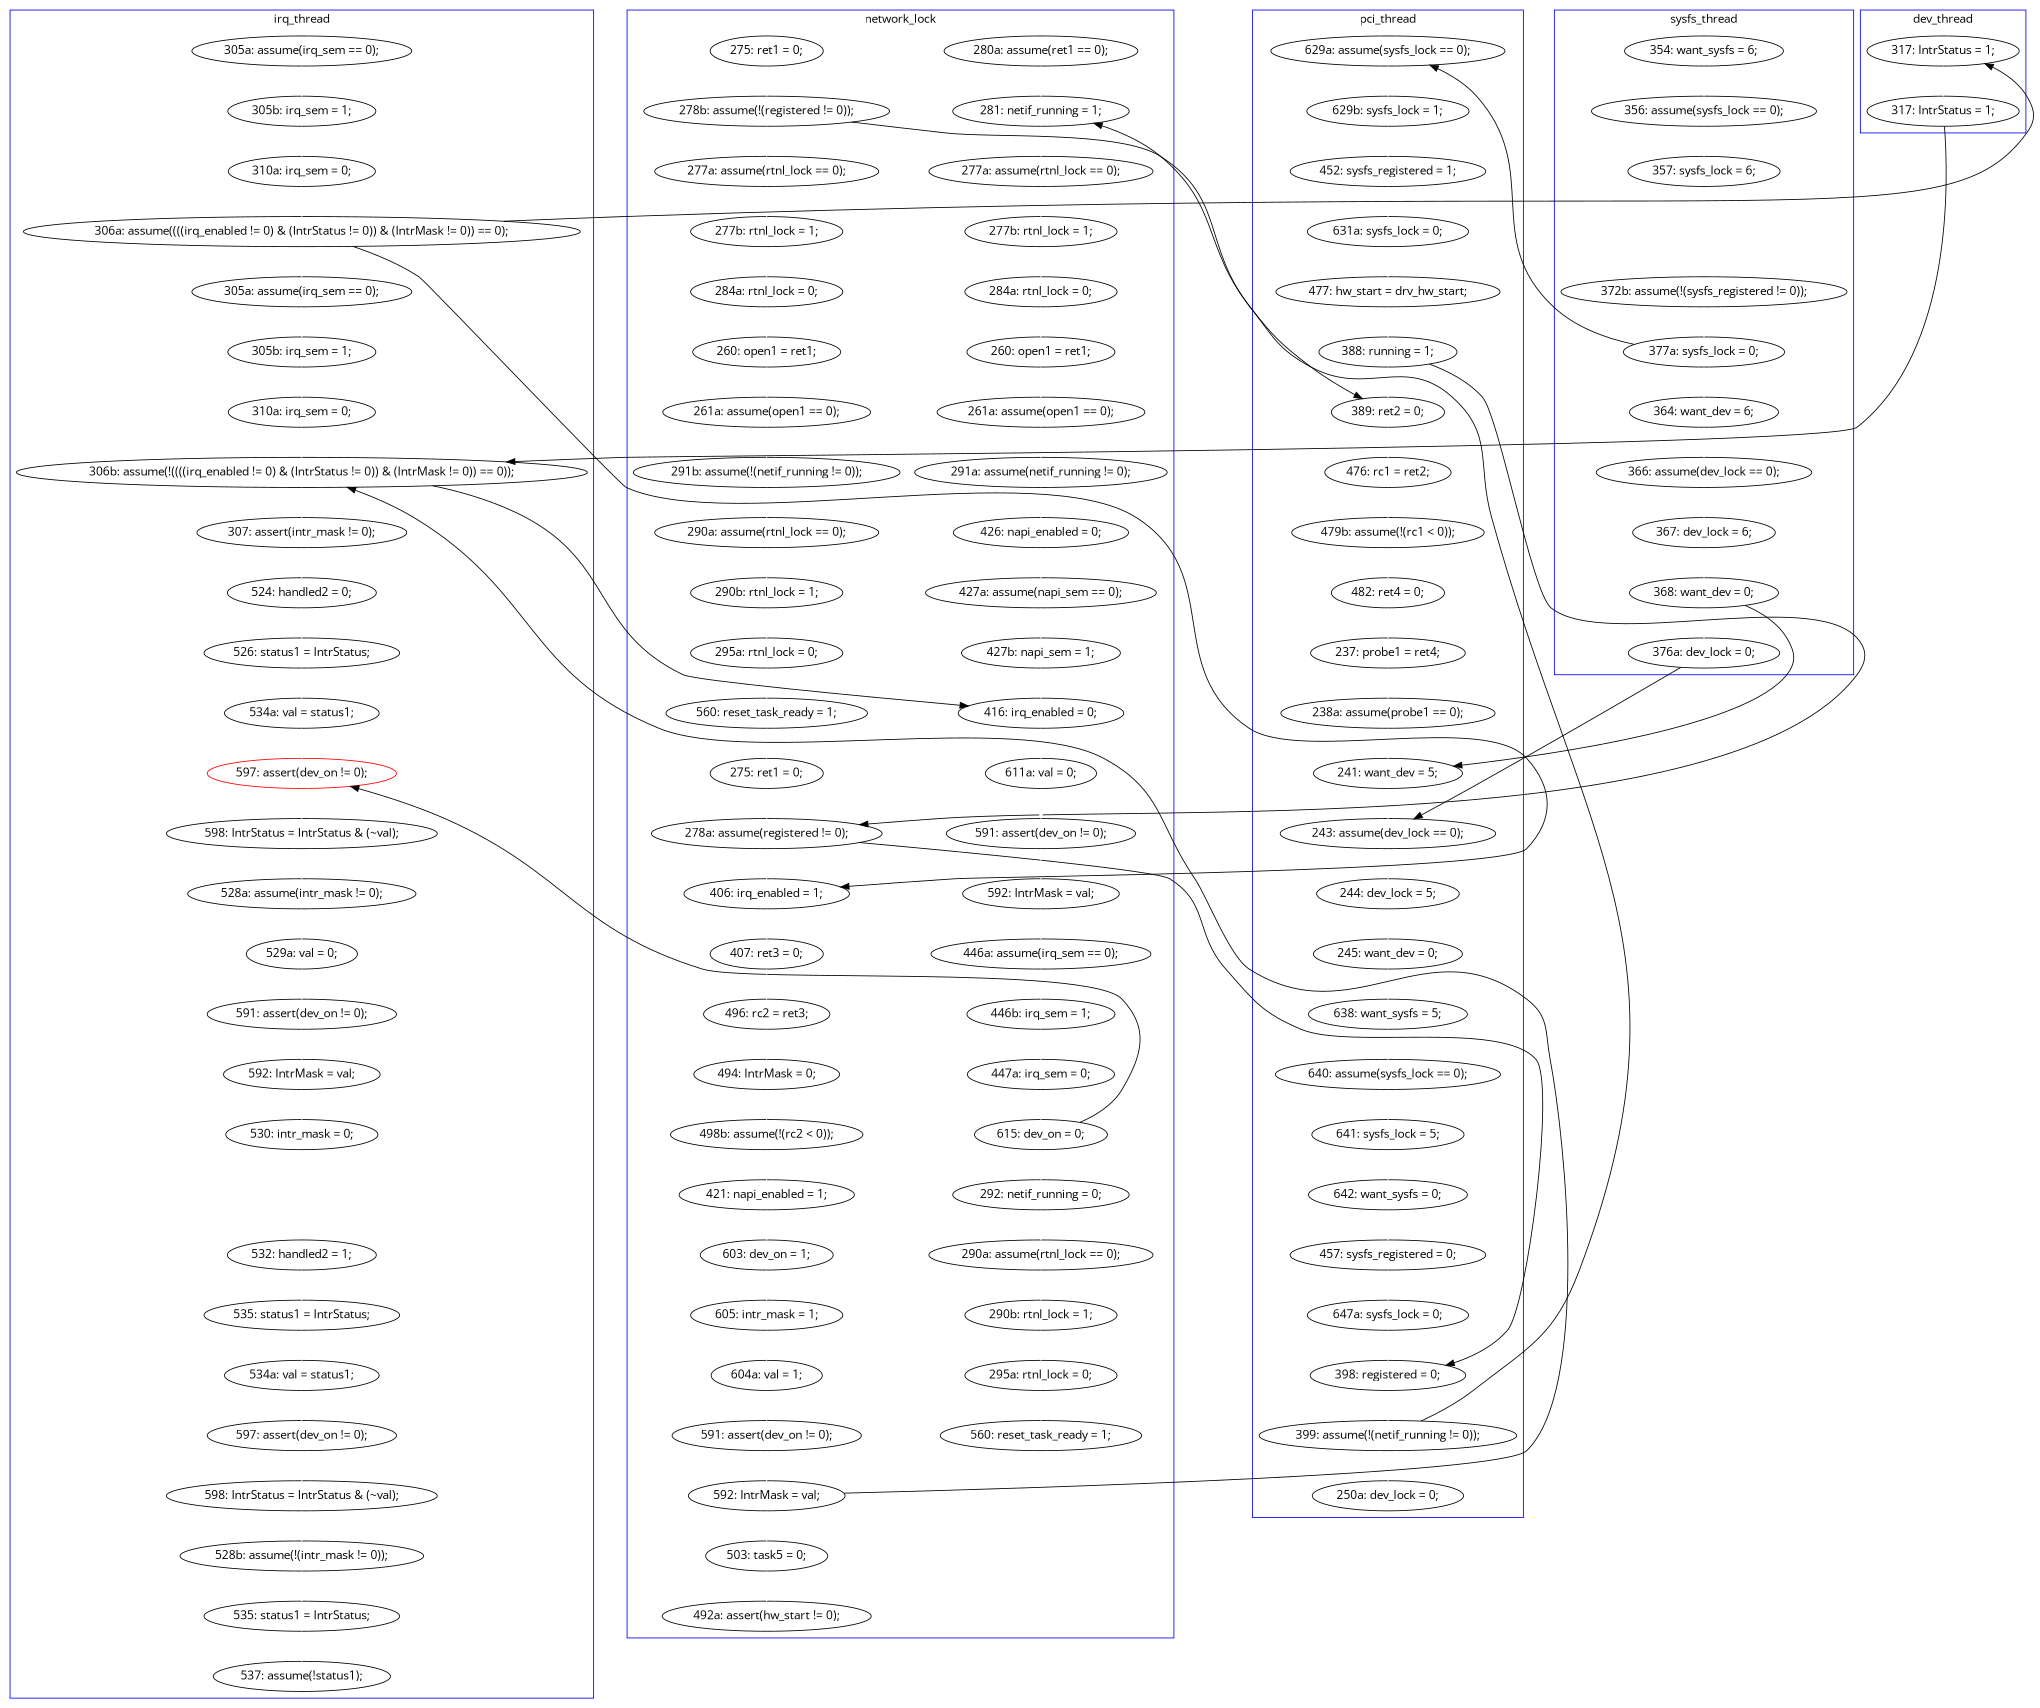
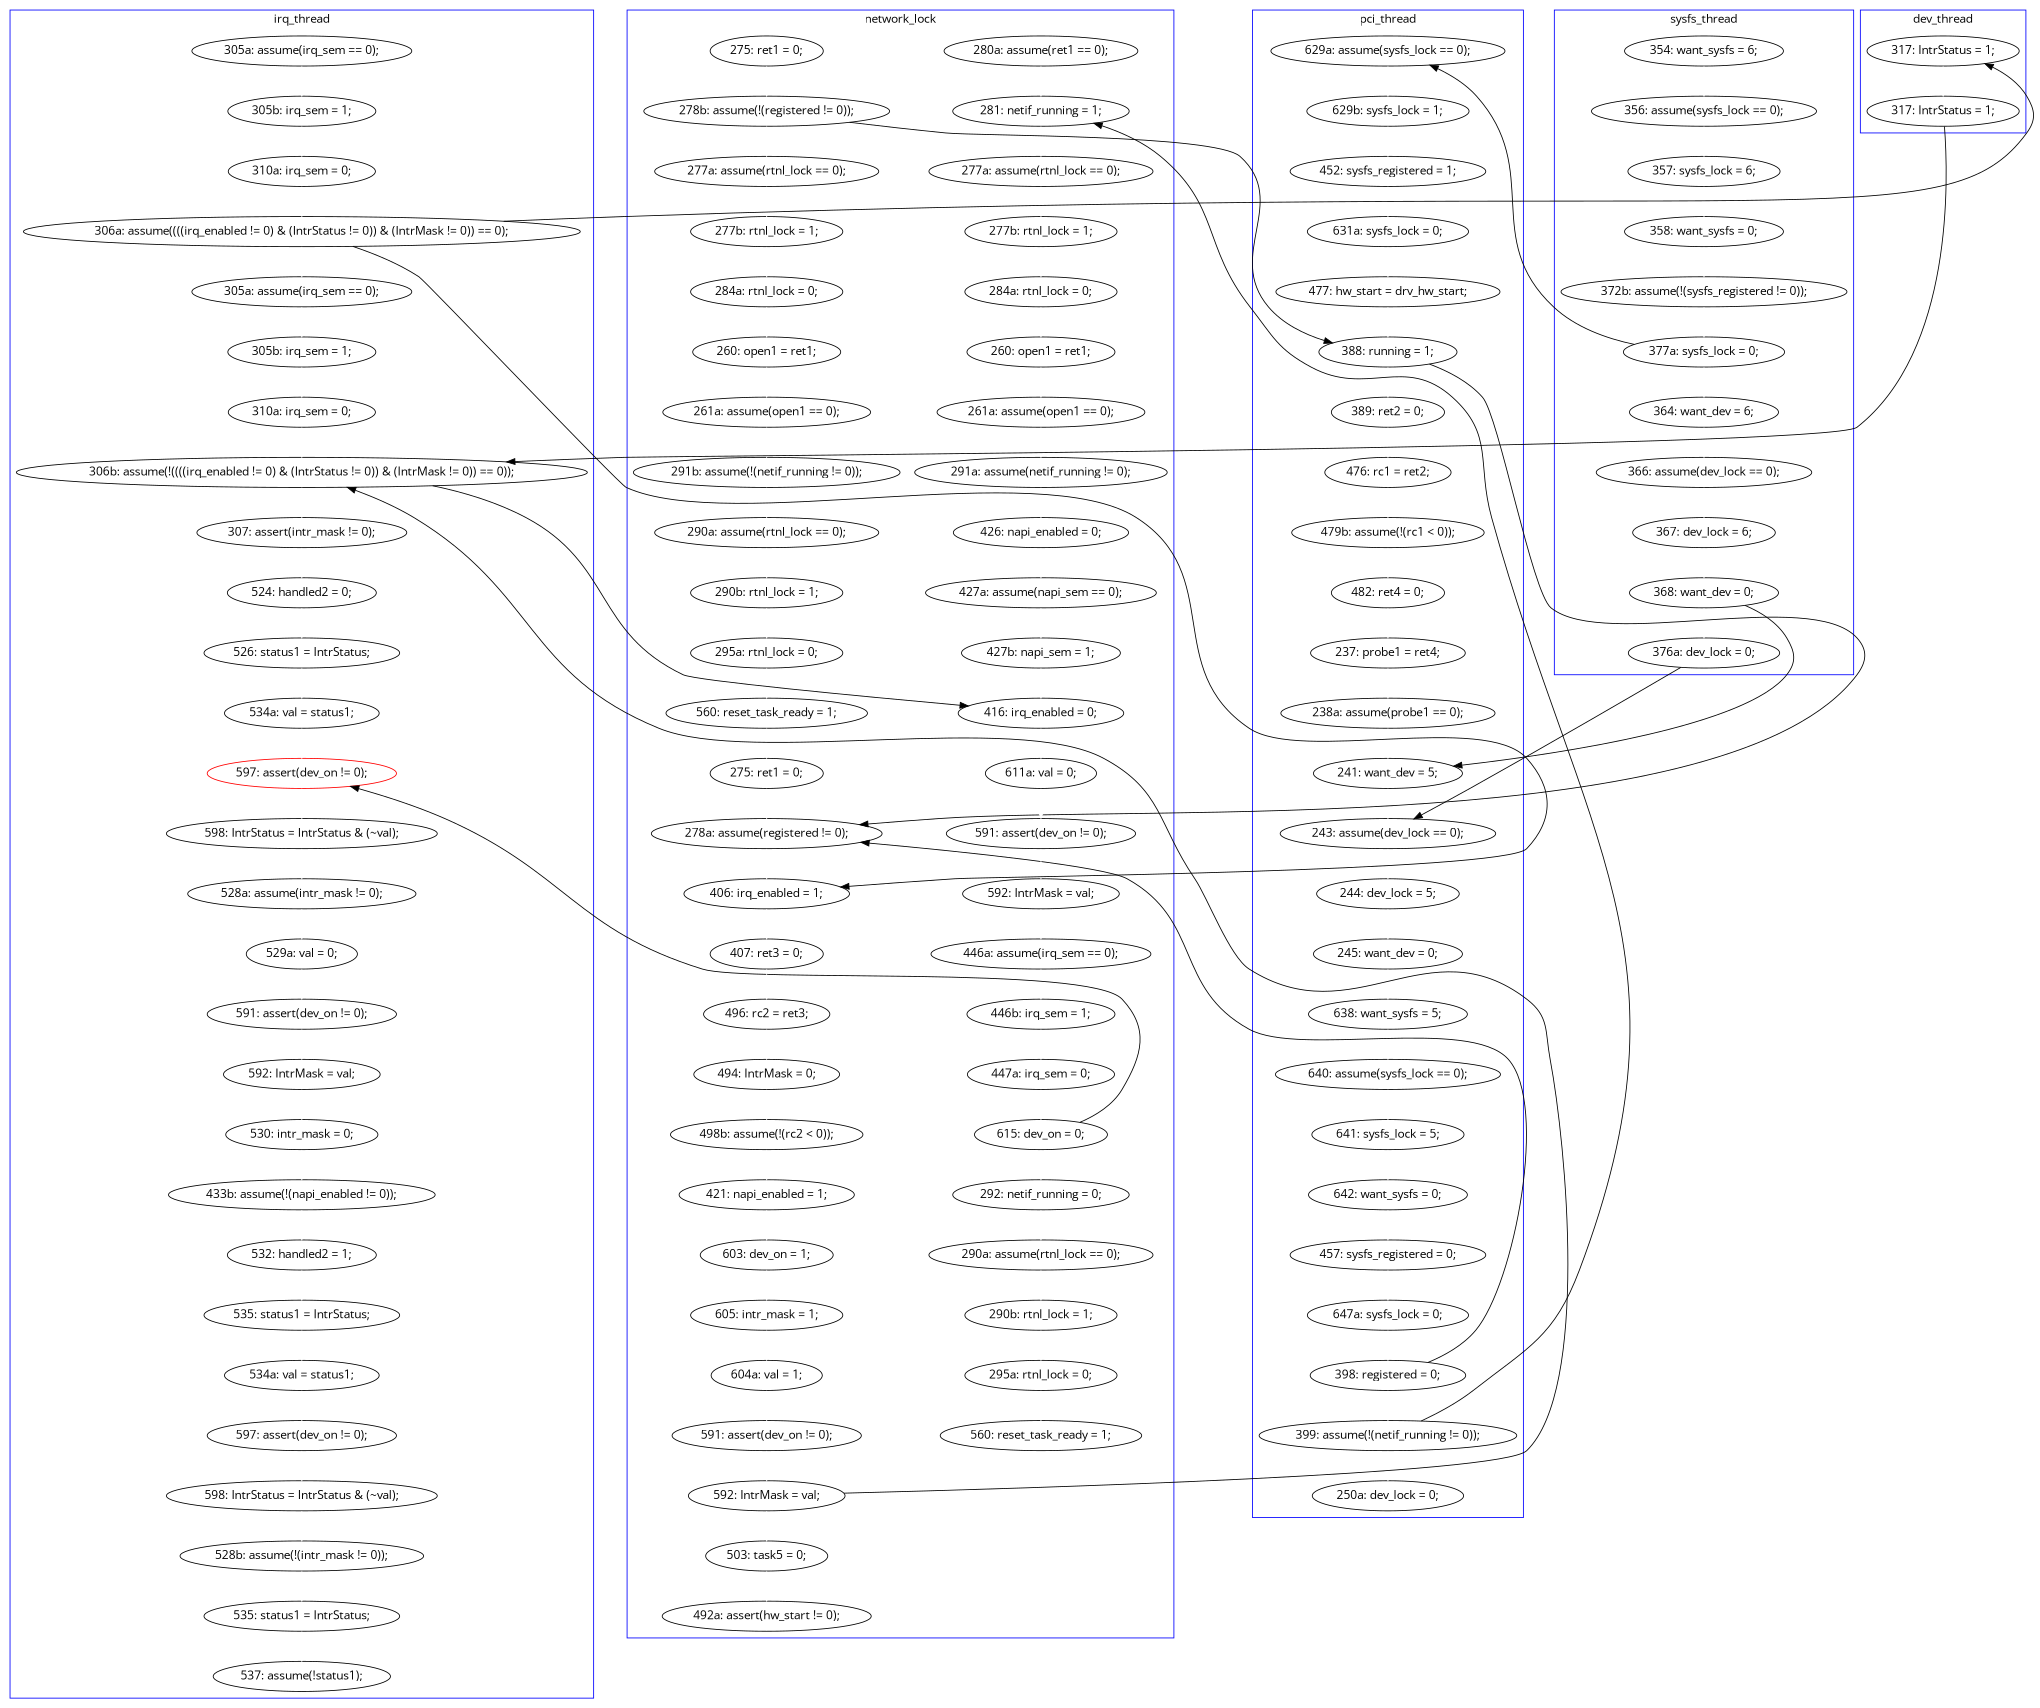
(1133, 146) -> (1159, 141)
none -> (1704, 232)
(1331, 1035) -> (1322, 1040)
none -> (302, 1195)
